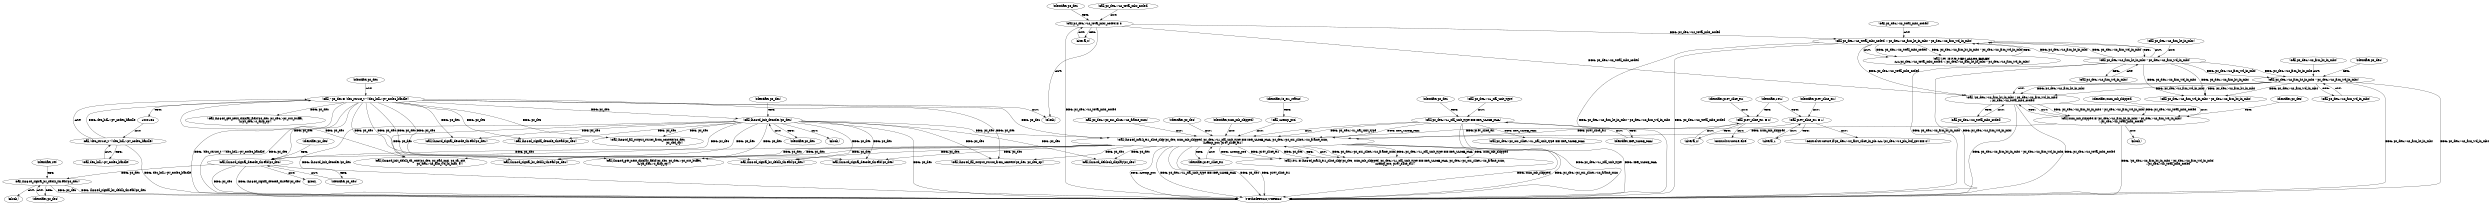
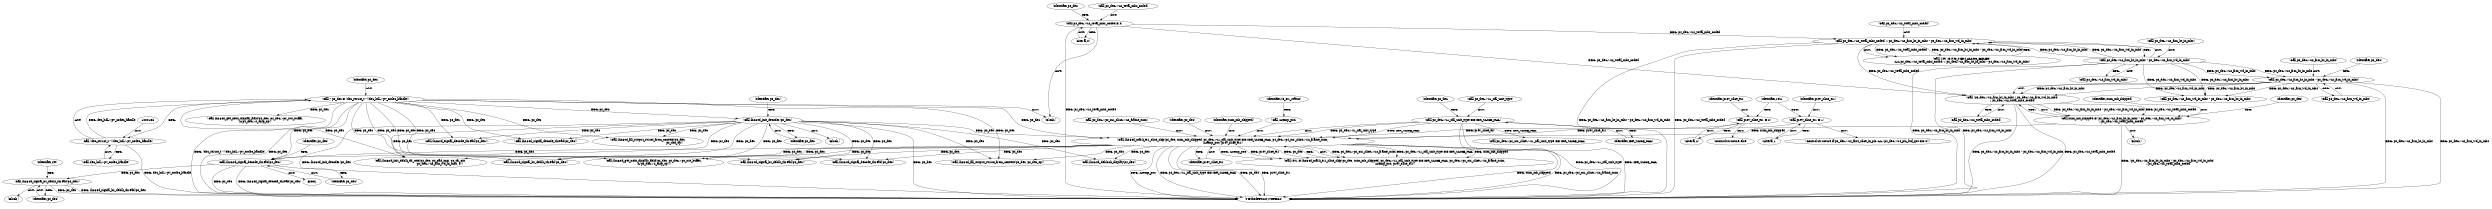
(228, 103) -> (191, 106)
